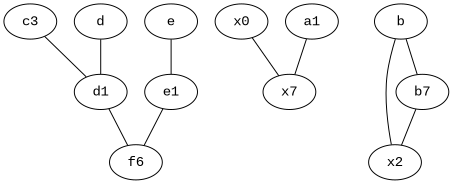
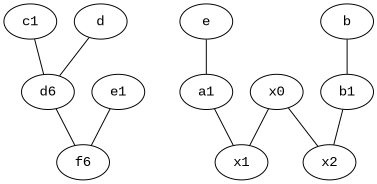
(30, 22) -> (30, 22)
(171, 57) -> (206, 57)
(101, 92) -> (48, 92)
(289, 92) -> (242, 162)
(386, 92) -> (303, 127)
(422, 92) -> (347, 92)
